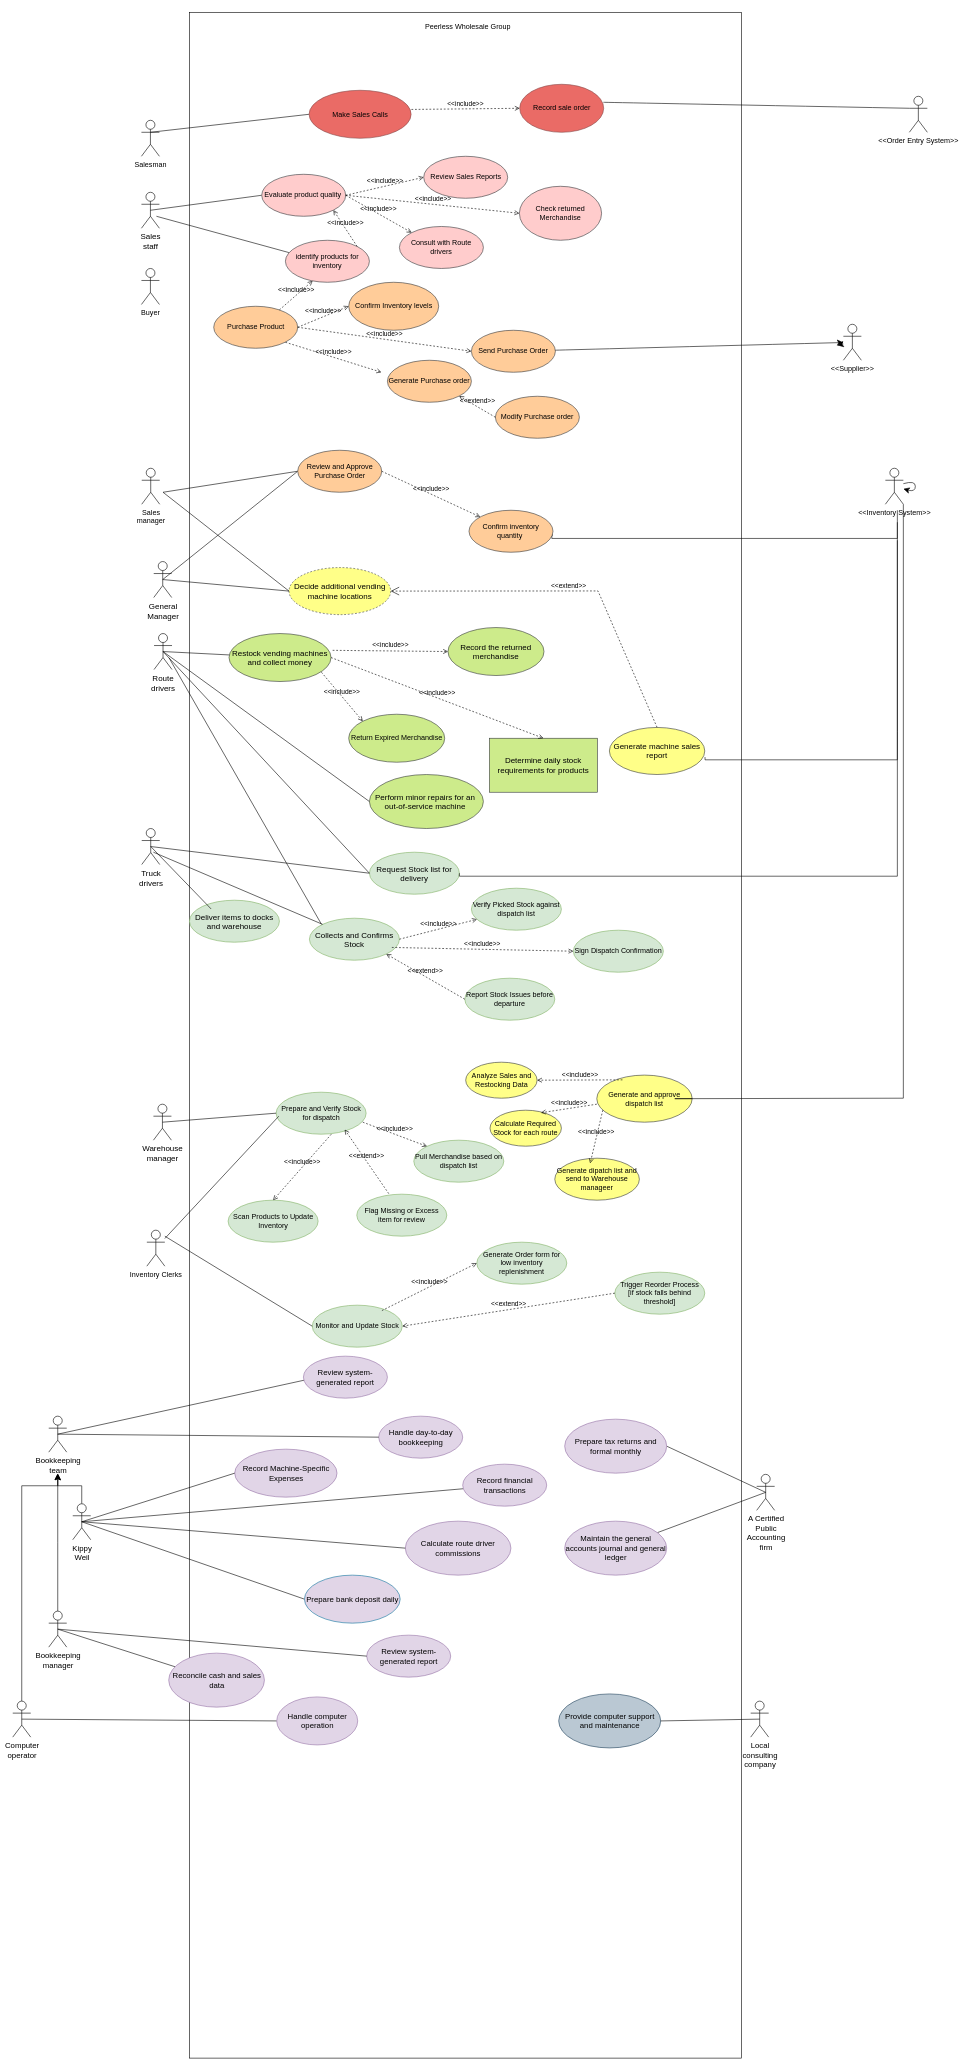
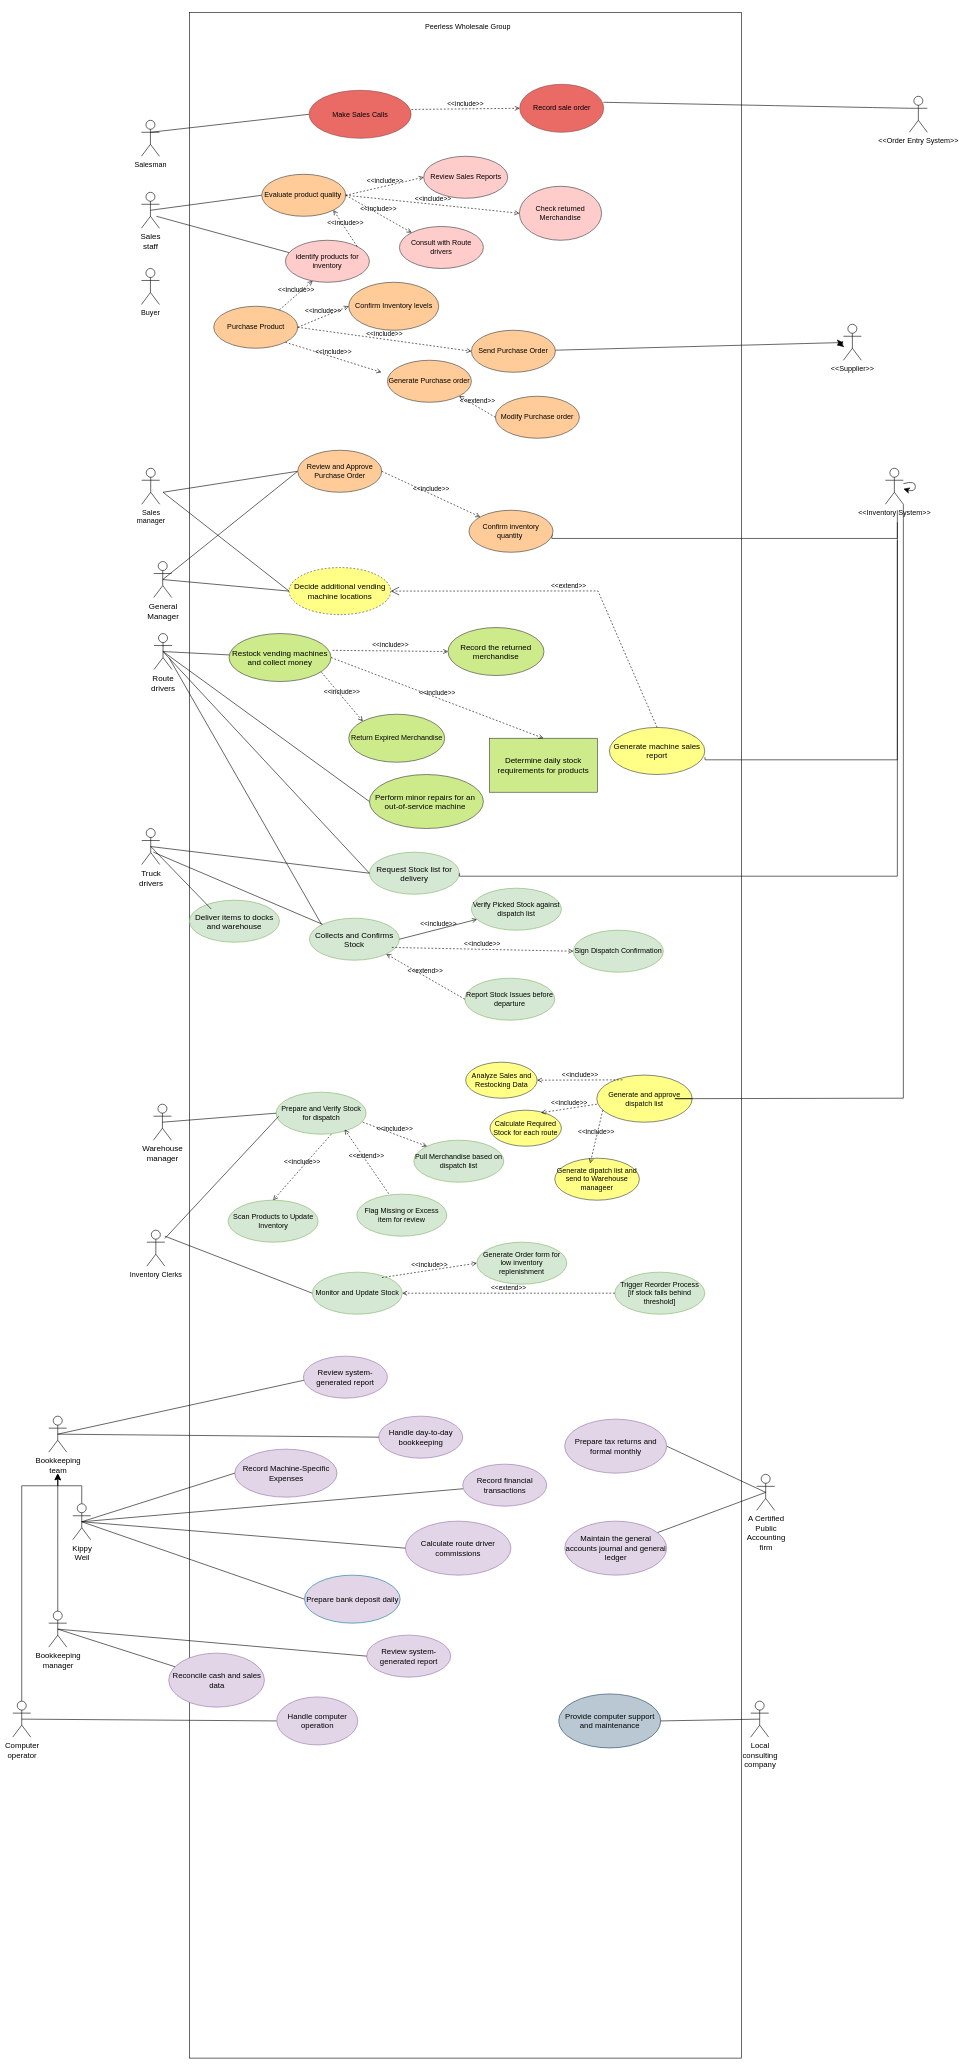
(304, 195) -> (304, 195)
(436, 930) -> (436, 930)
(357, 1326) -> (357, 1293)
